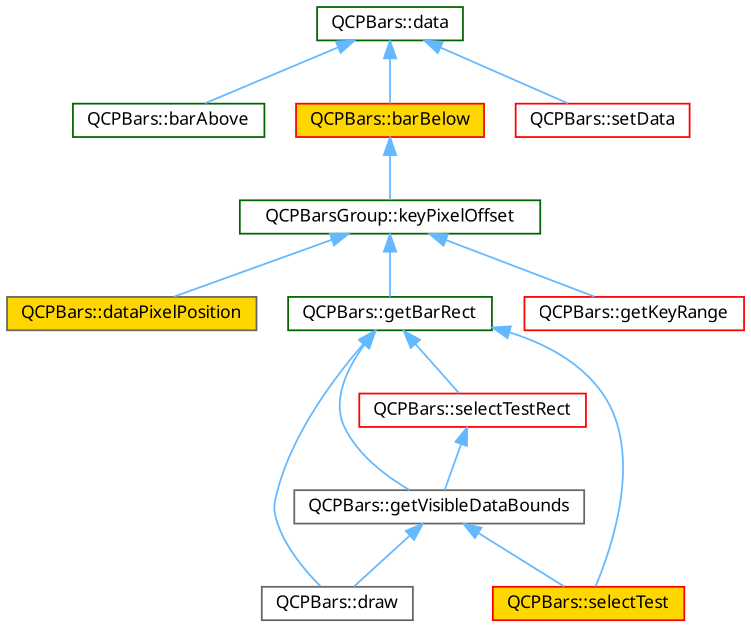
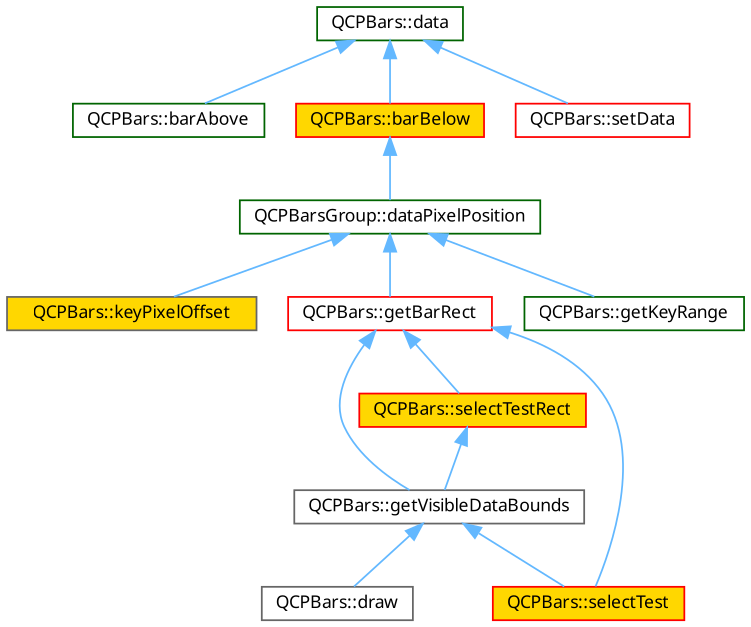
(390, 217) -> (390, 217)
(132, 314) -> (132, 314)
(390, 314) -> (390, 314)
(634, 314) -> (634, 314)
(473, 410) -> (473, 410)
(287, 462) -> none
